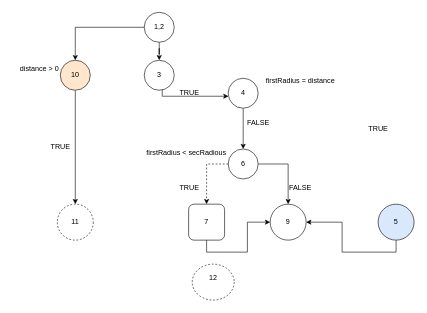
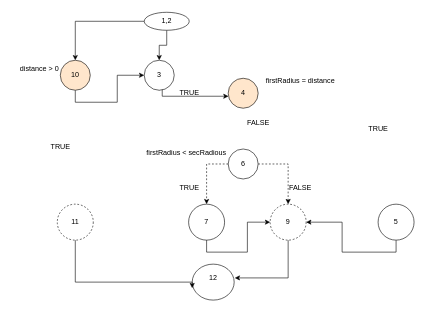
(159, 27) -> (167, 21)
(243, 93) -> (243, 93)
(243, 143) -> none
(288, 167) -> (288, 167)
(75, 198) -> (117, 75)
(207, 222) -> (207, 222)
(288, 222) -> (288, 222)
(396, 222) -> (396, 222)
none -> (240, 278)
none -> (191, 282)
(213, 282) -> (213, 282)
